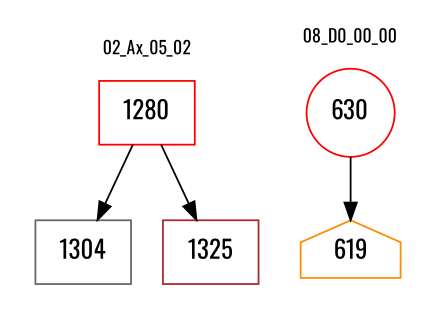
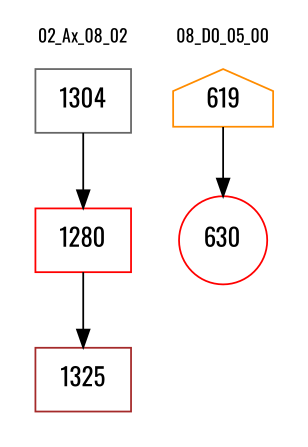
(351, 38) -> (223, 38)
(147, 50) -> (83, 38)
(119, 174) -> (83, 161)
(351, 180) -> (223, 153)
